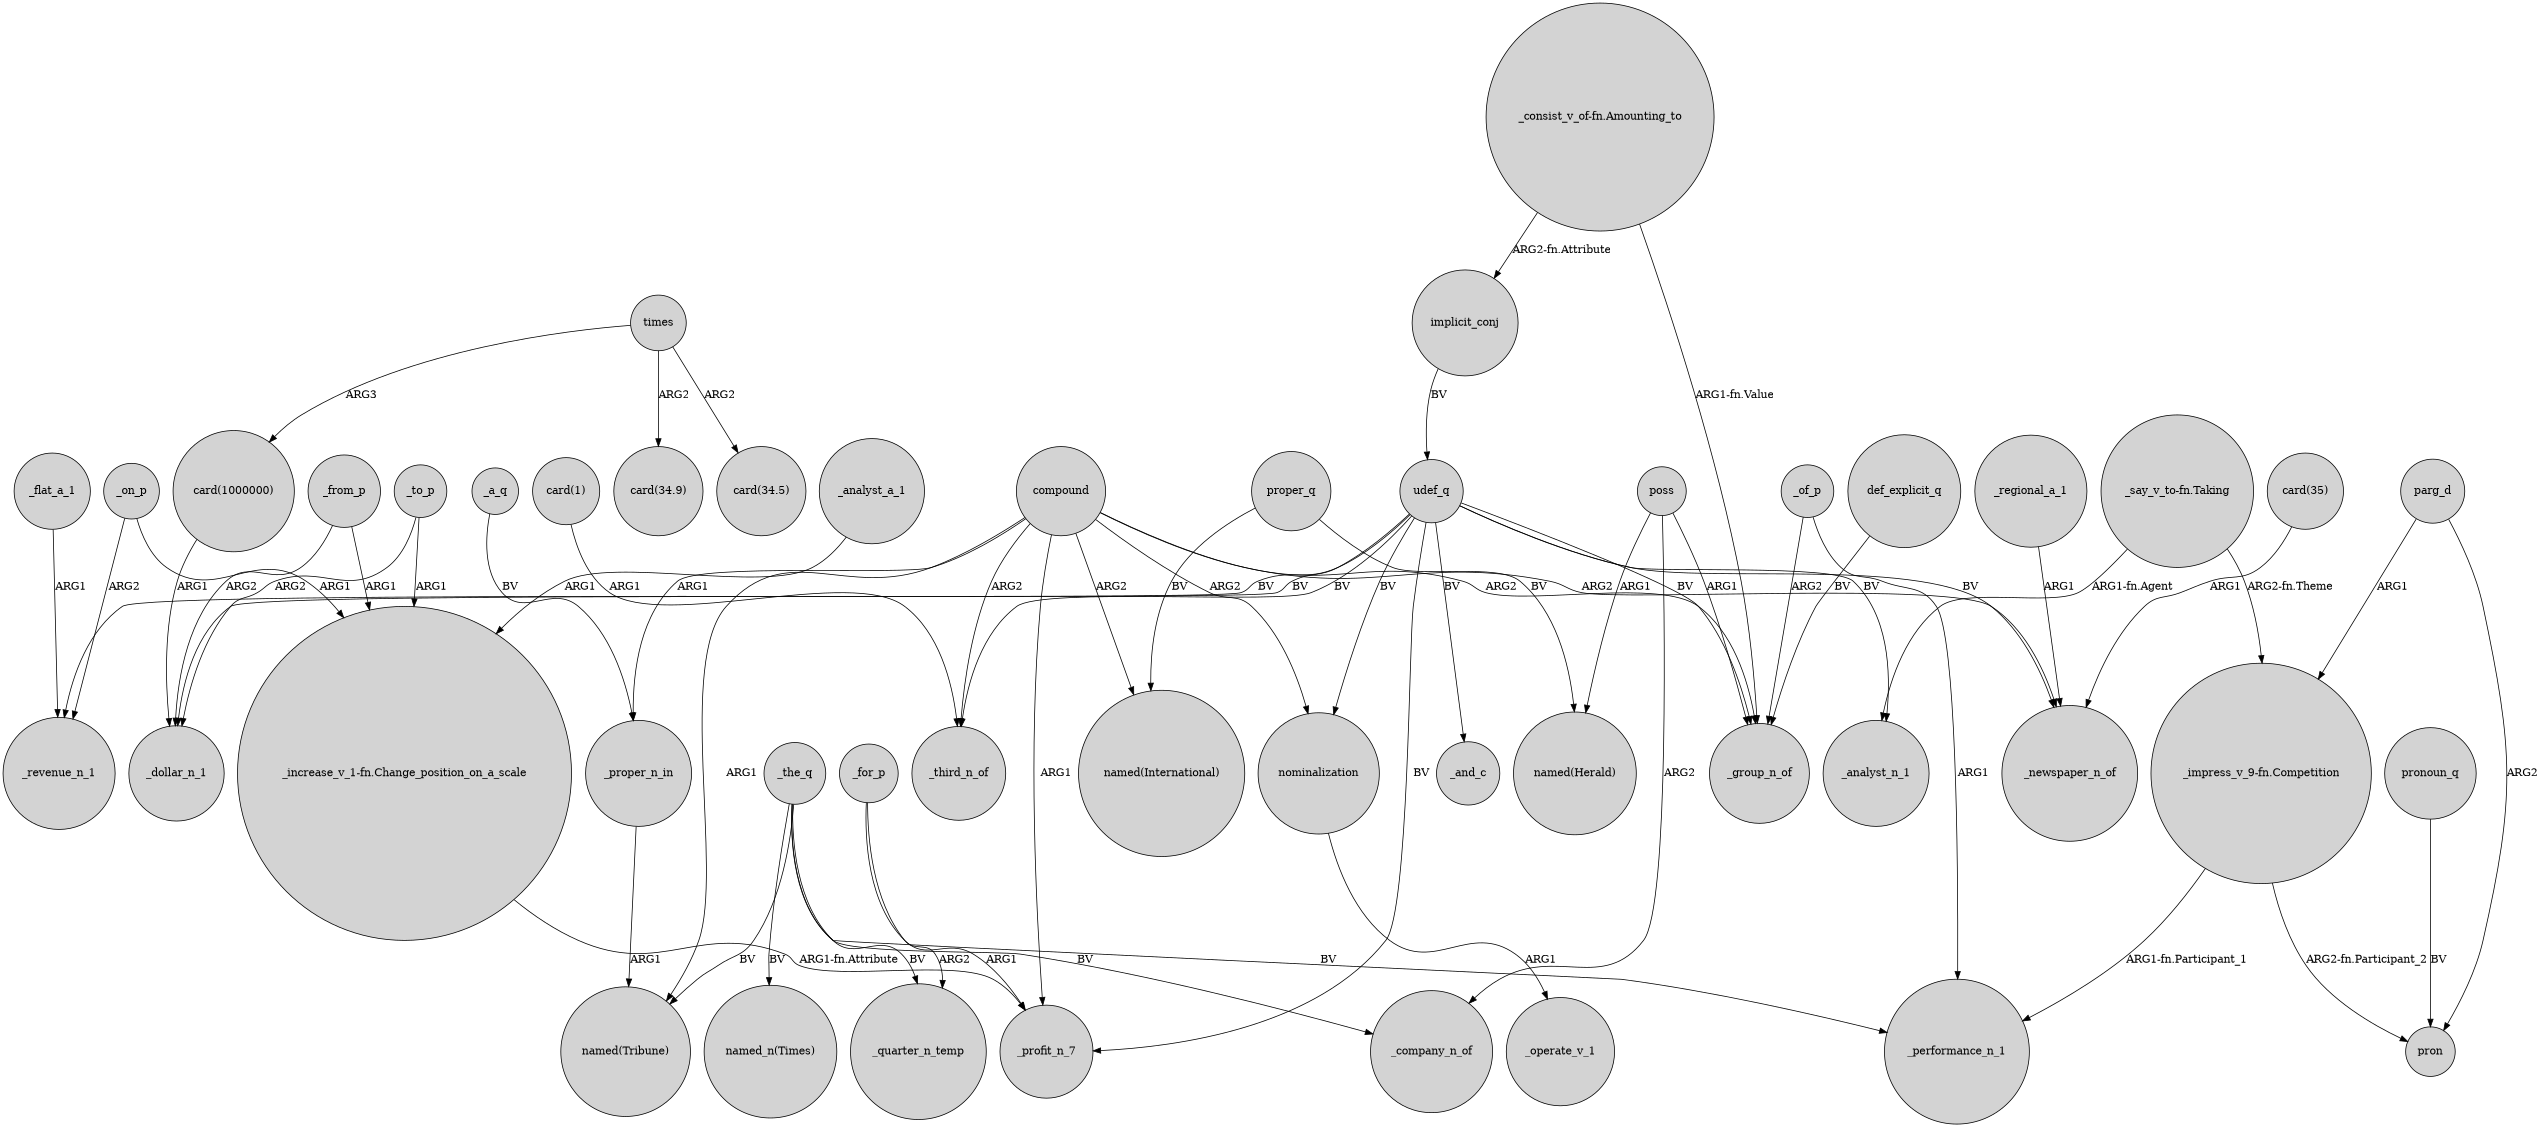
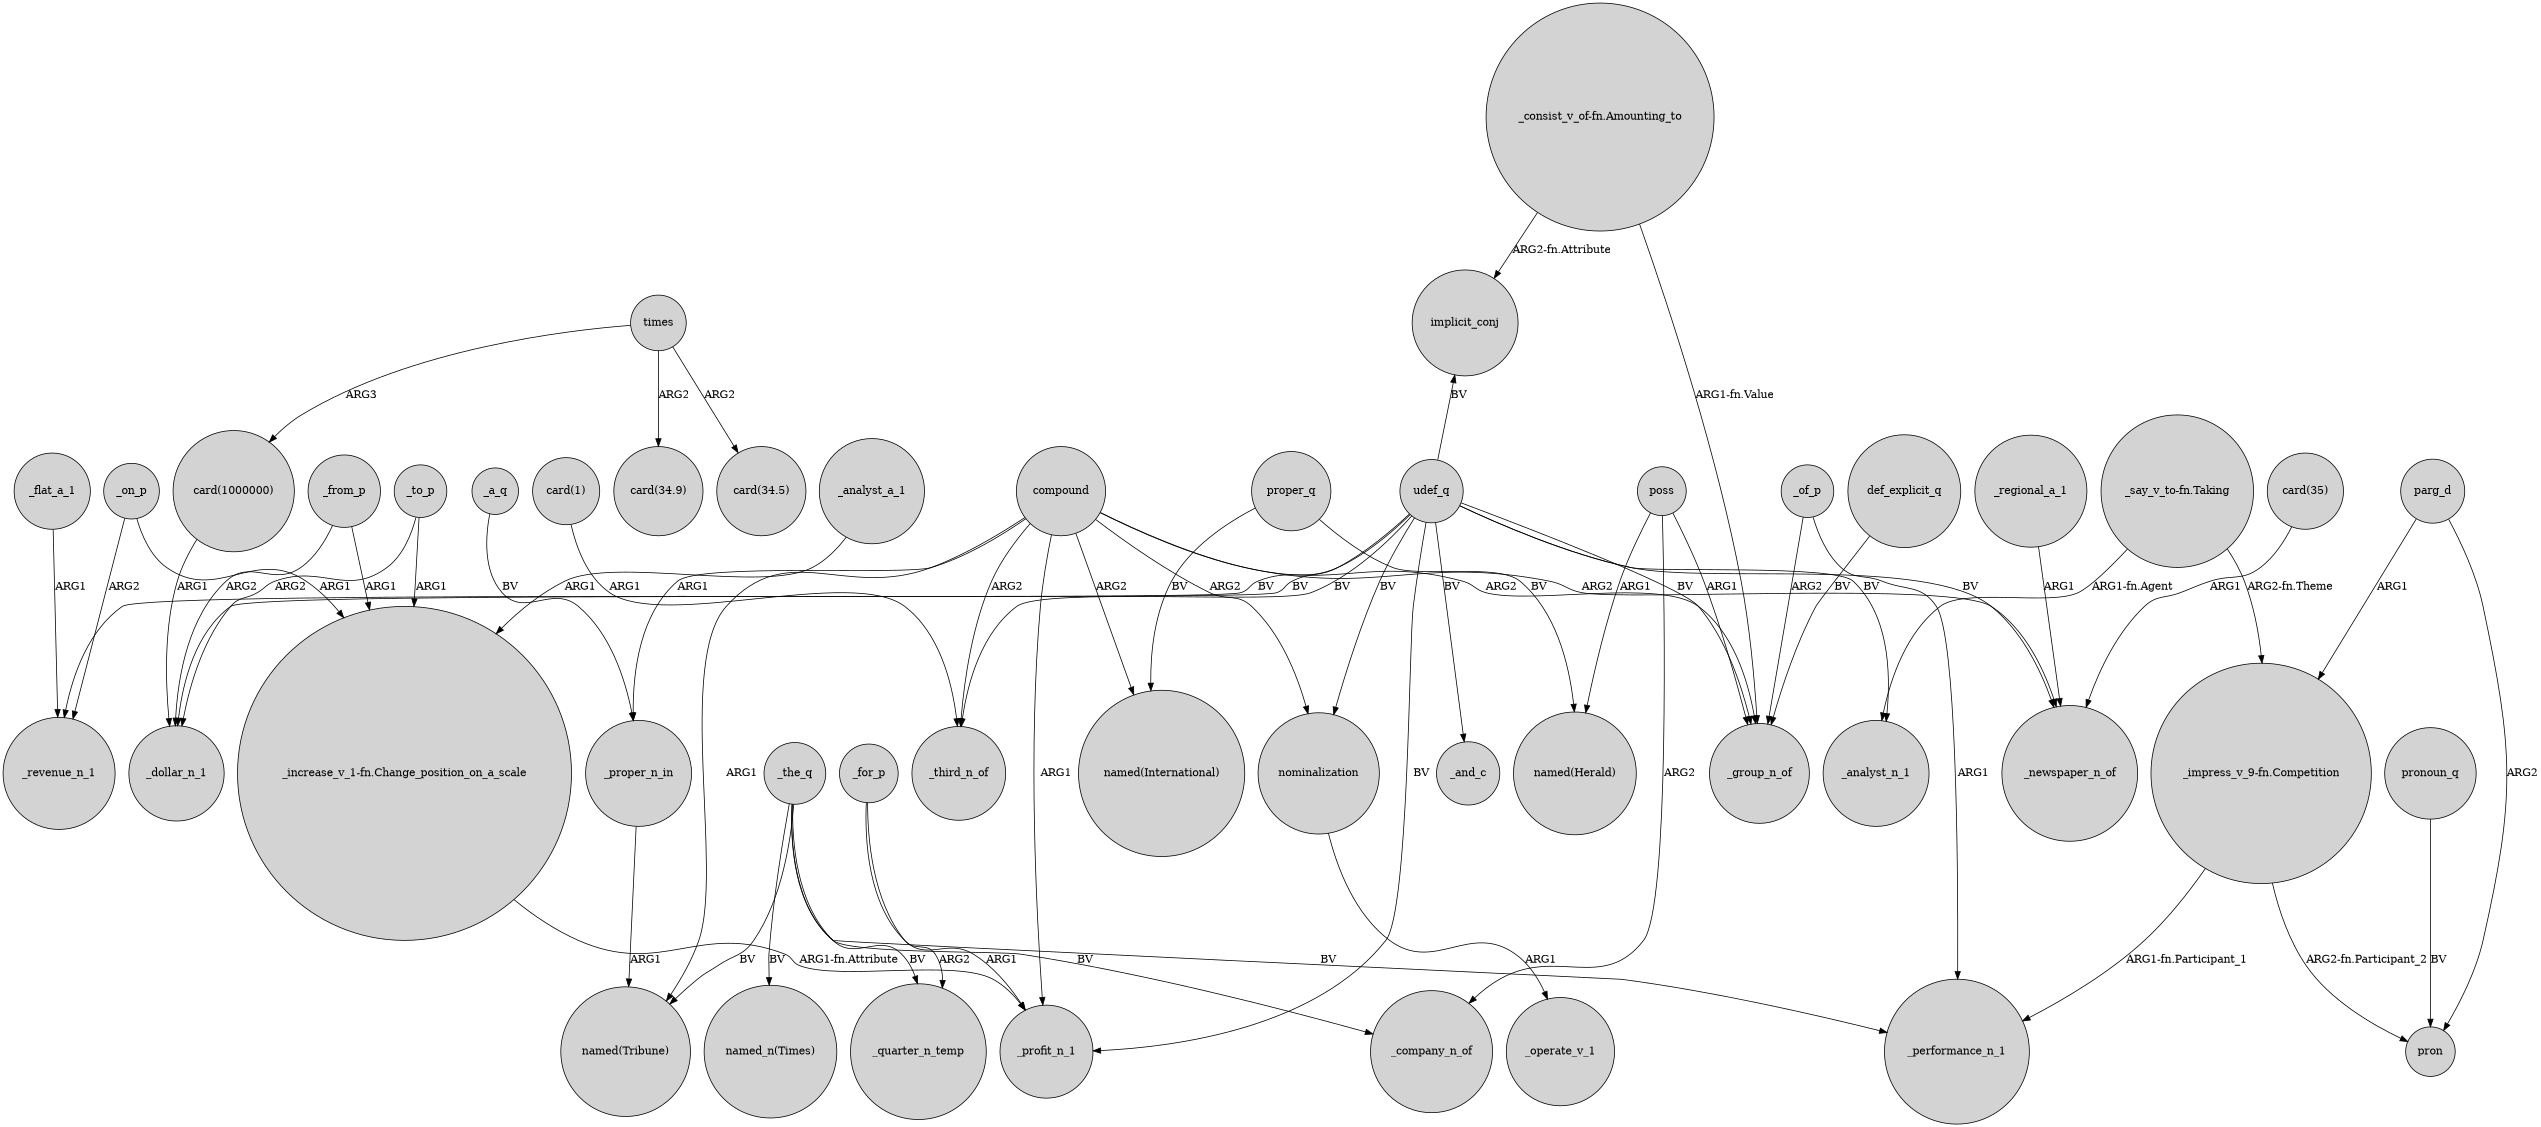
(1428, 409) -> (1446, 421)
(1047, 1052) -> (1047, 1052)
